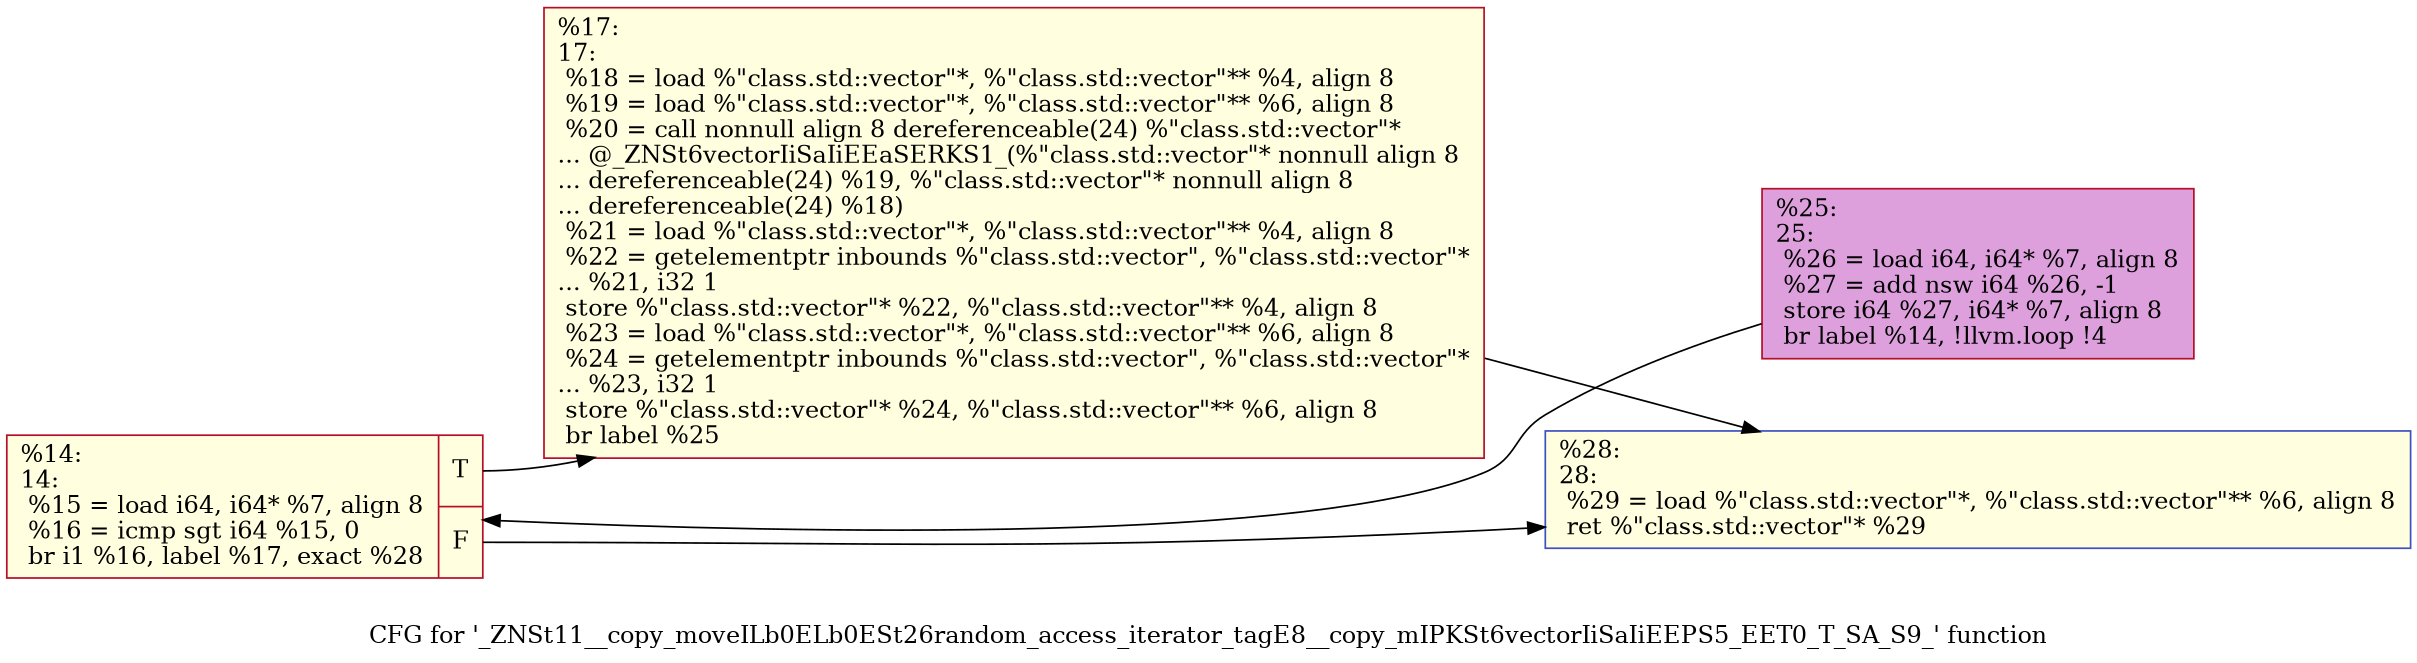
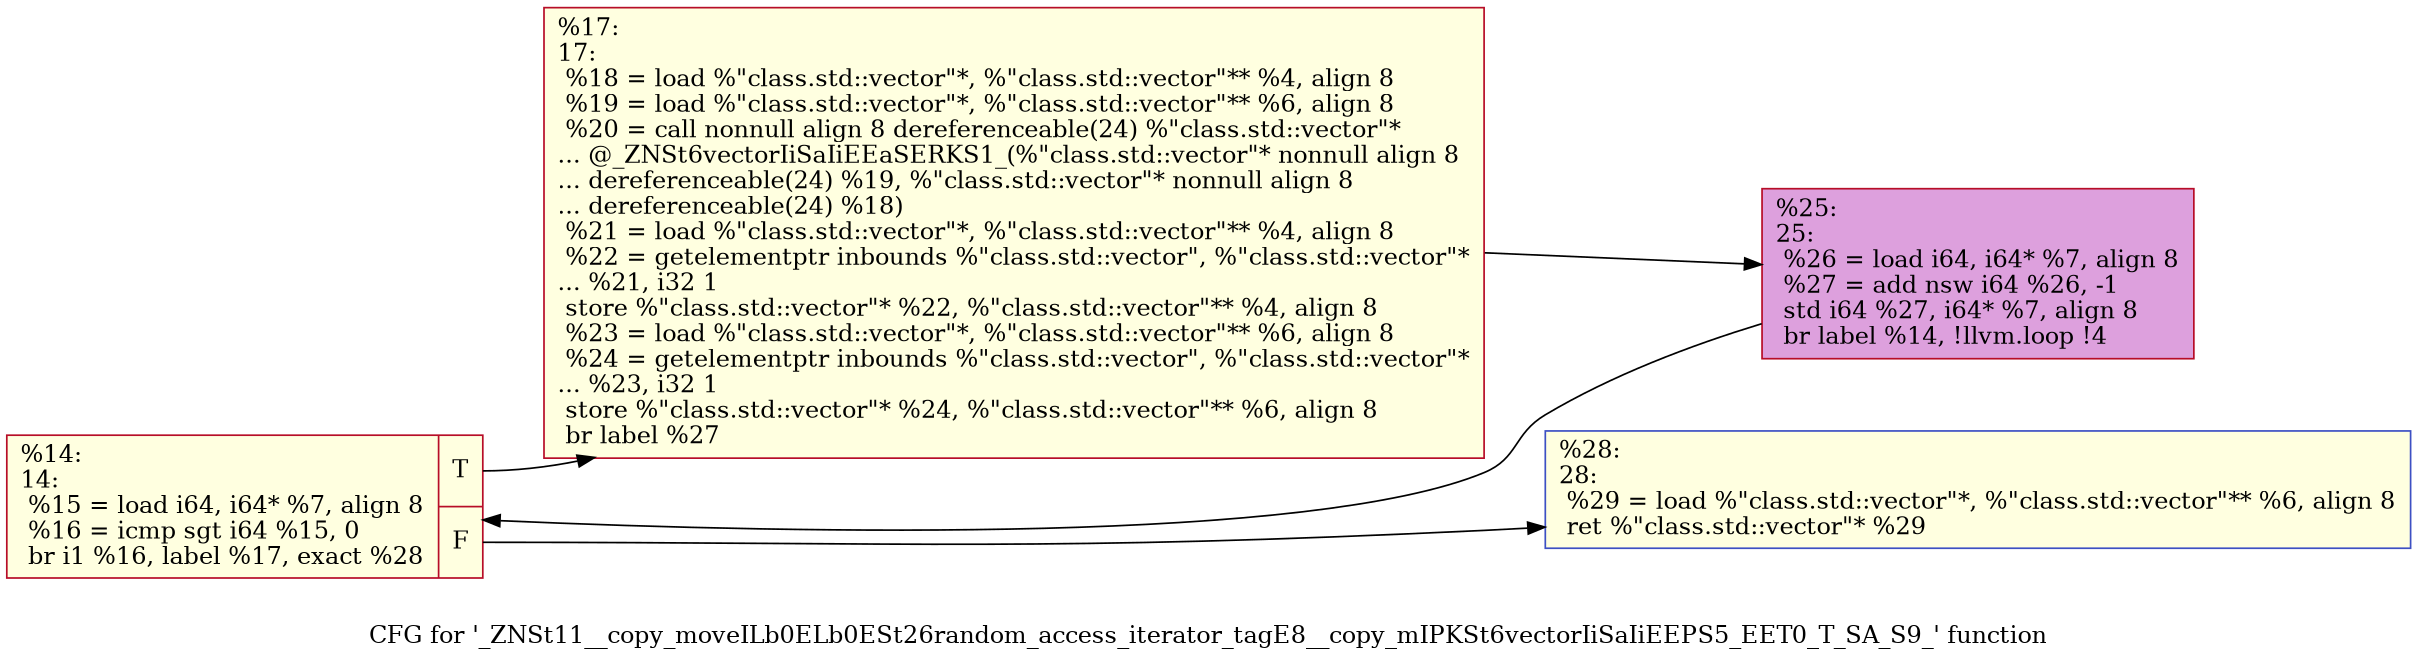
(1969, 311) -> (1958, 311)
(1614, 393) -> (1615, 258)
(639, 436) -> (639, 436)
